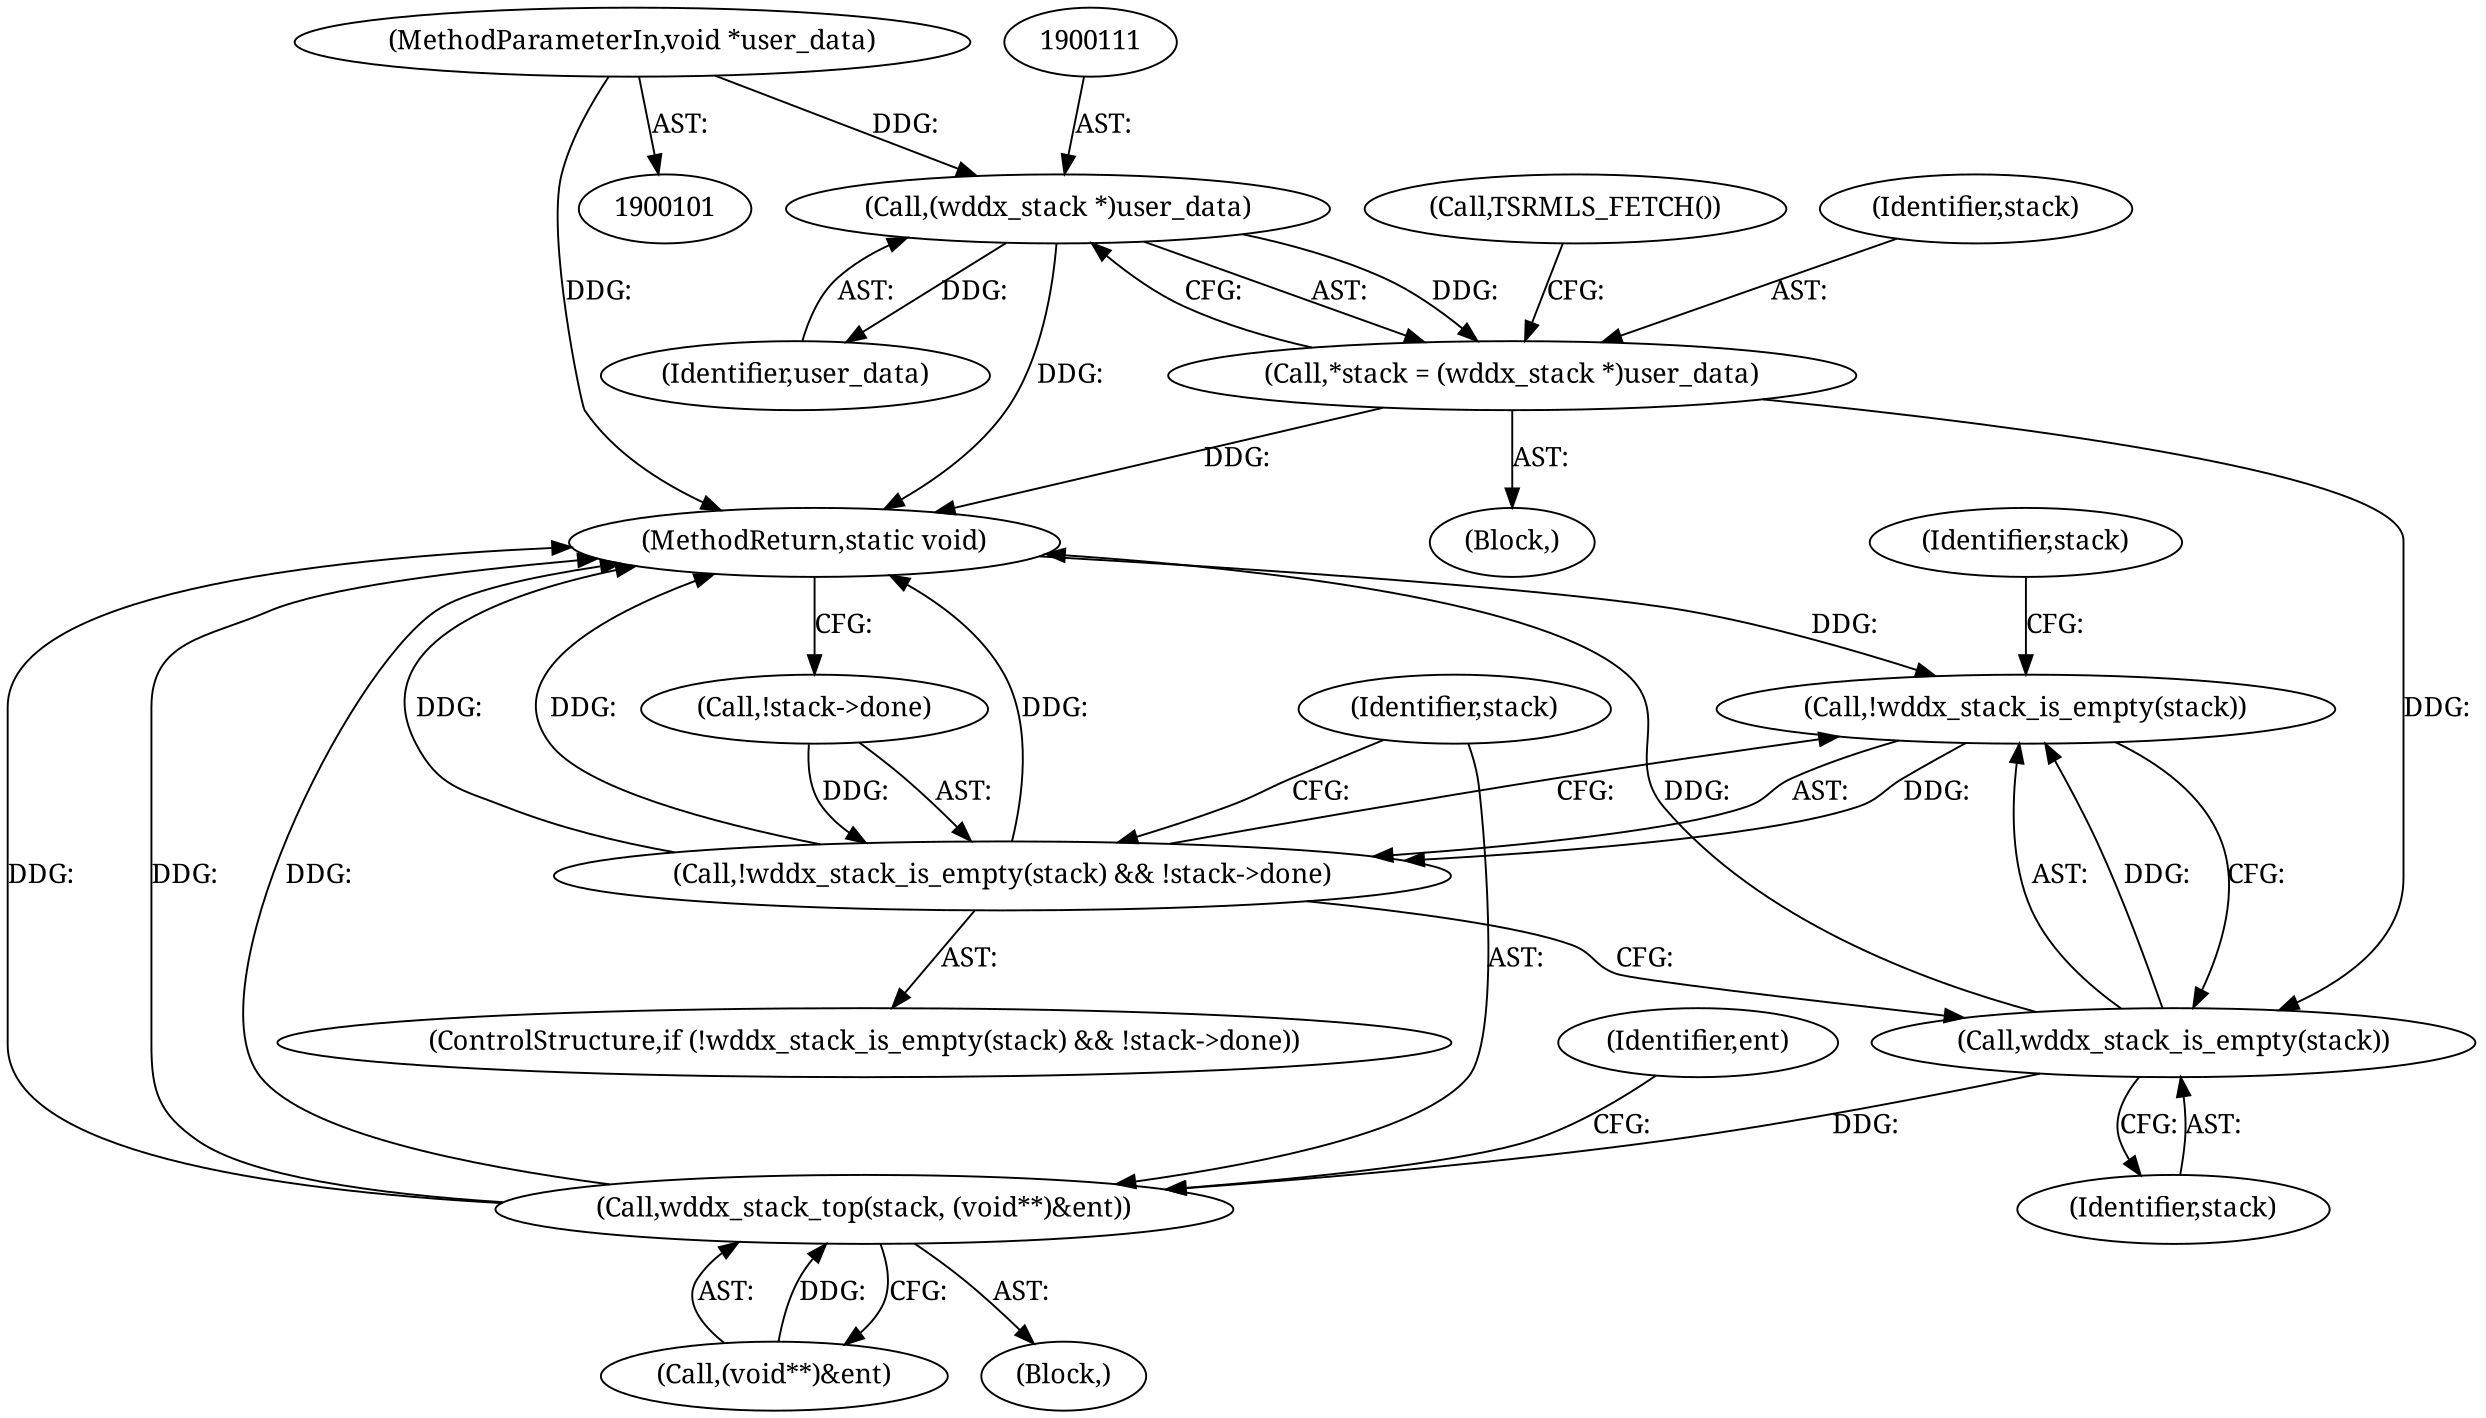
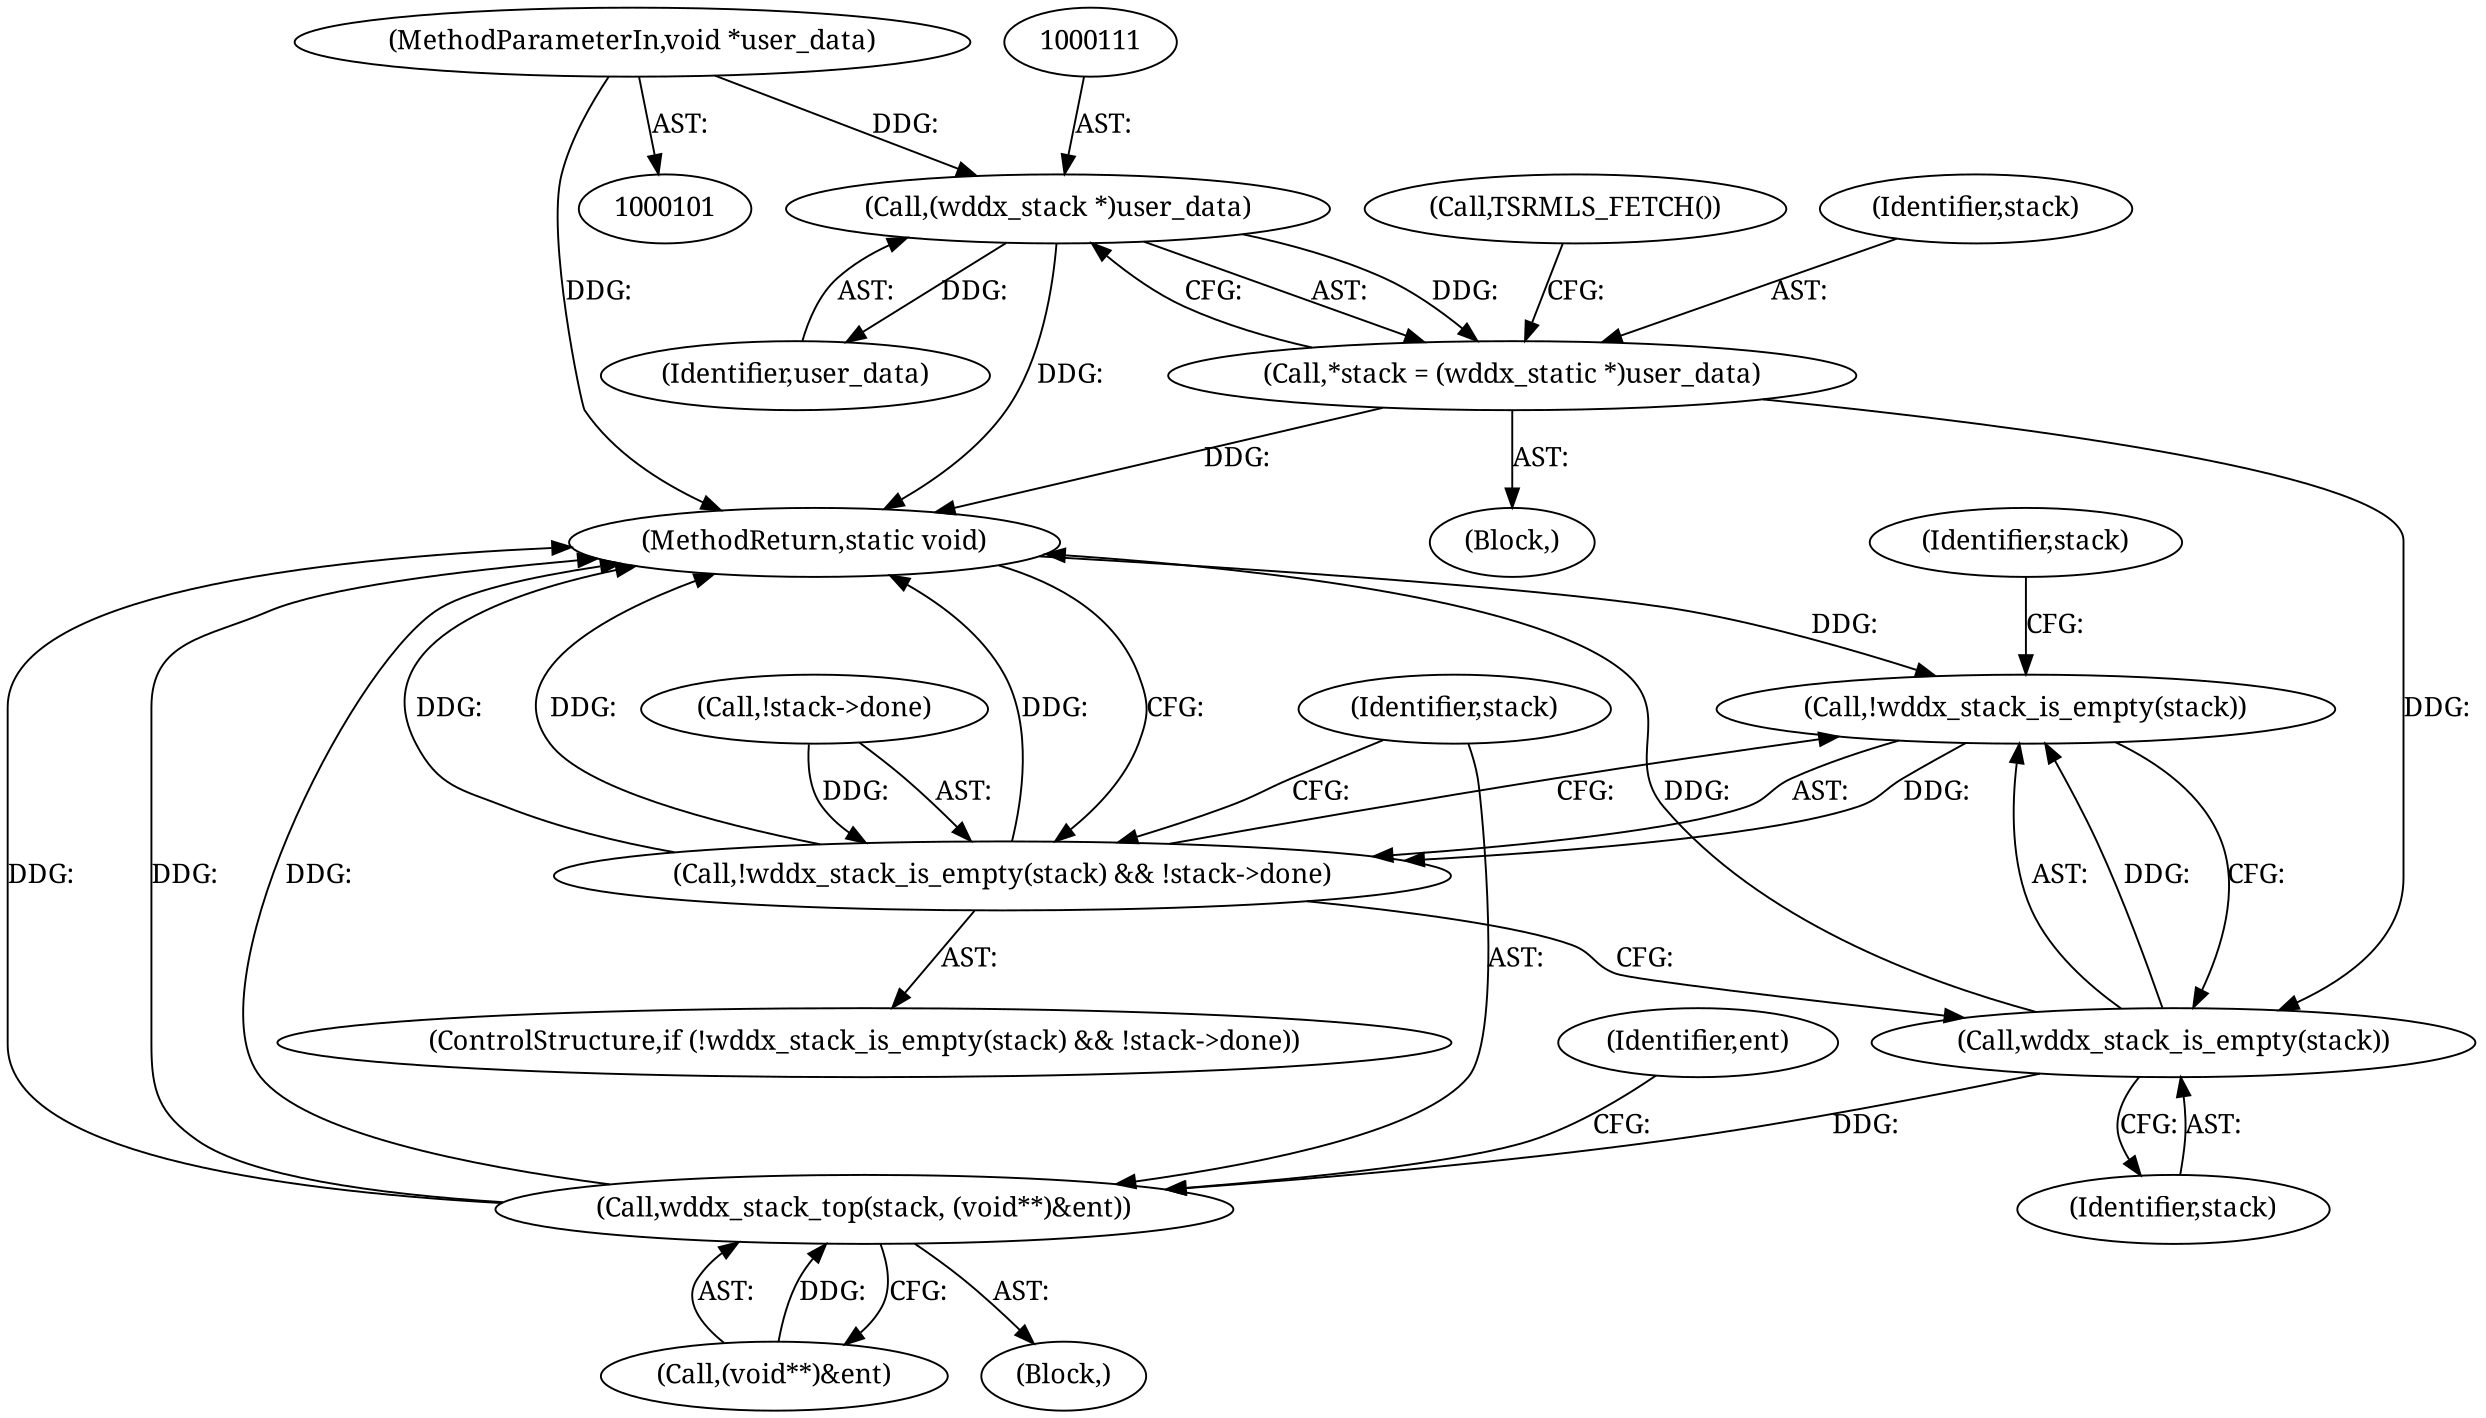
(1091, 42) -> (1091, 42)
(665, 209) -> (665, 209)
(1512, 376) -> (1512, 376)
(815, 616) -> (1138, 674)
